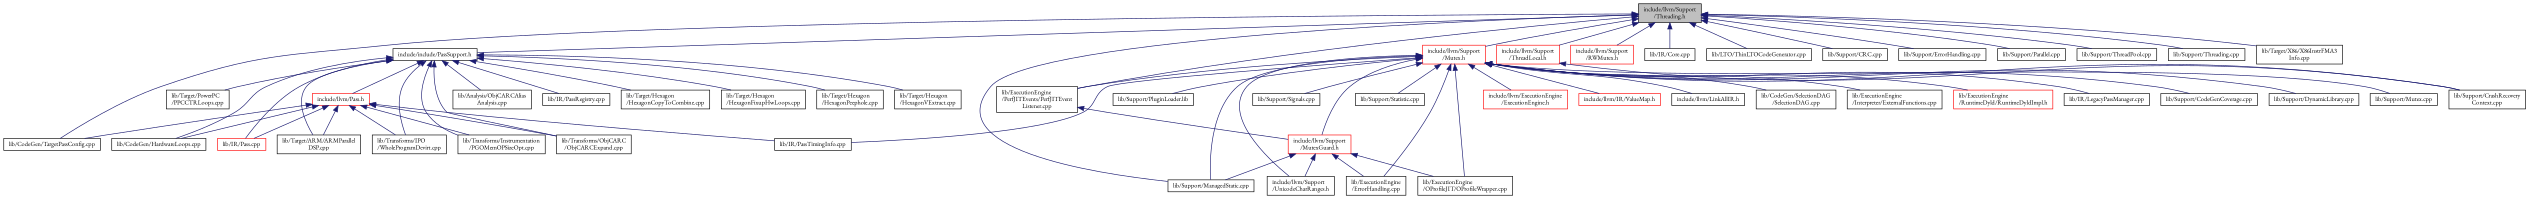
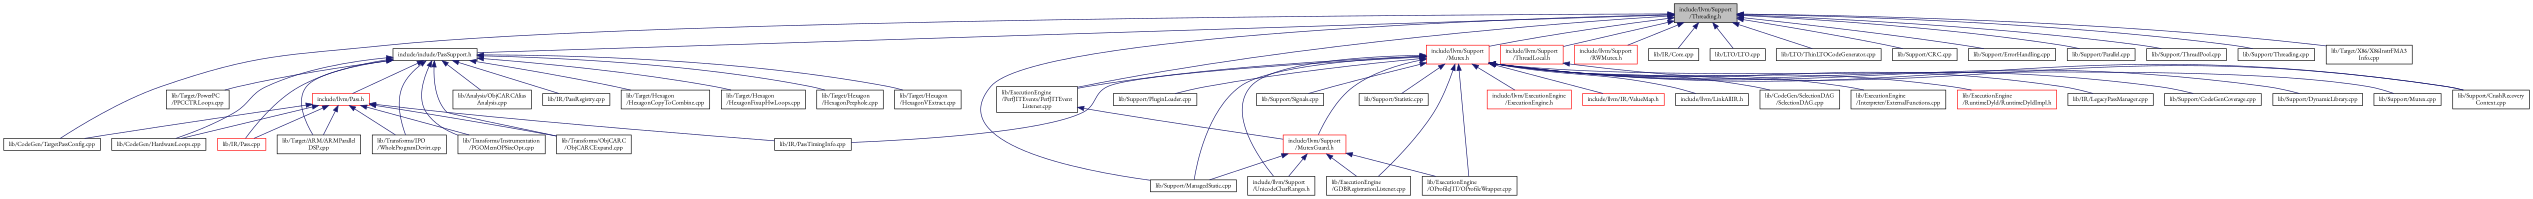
none -> (1738, 55)
(1153, 100) -> (1155, 100)
(1376, 186) -> (1369, 186)
